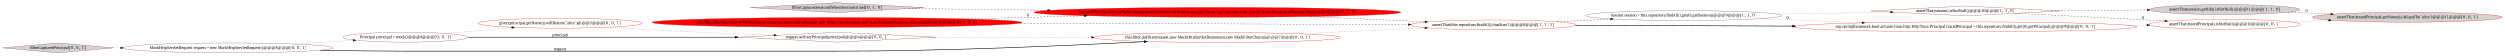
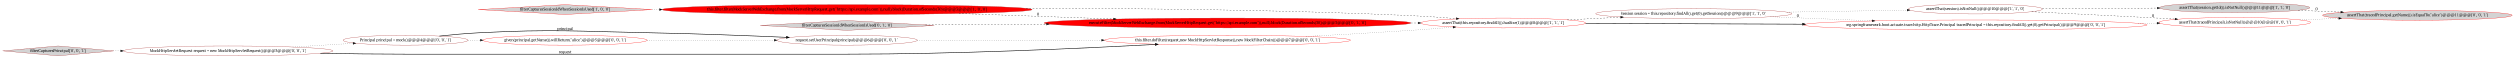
none -> (565, 10)
(1965, 11) -> (1975, 9)
(837, 37) -> (847, 40)
